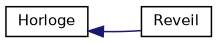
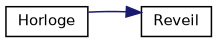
(122, 32) -> (107, 12)
